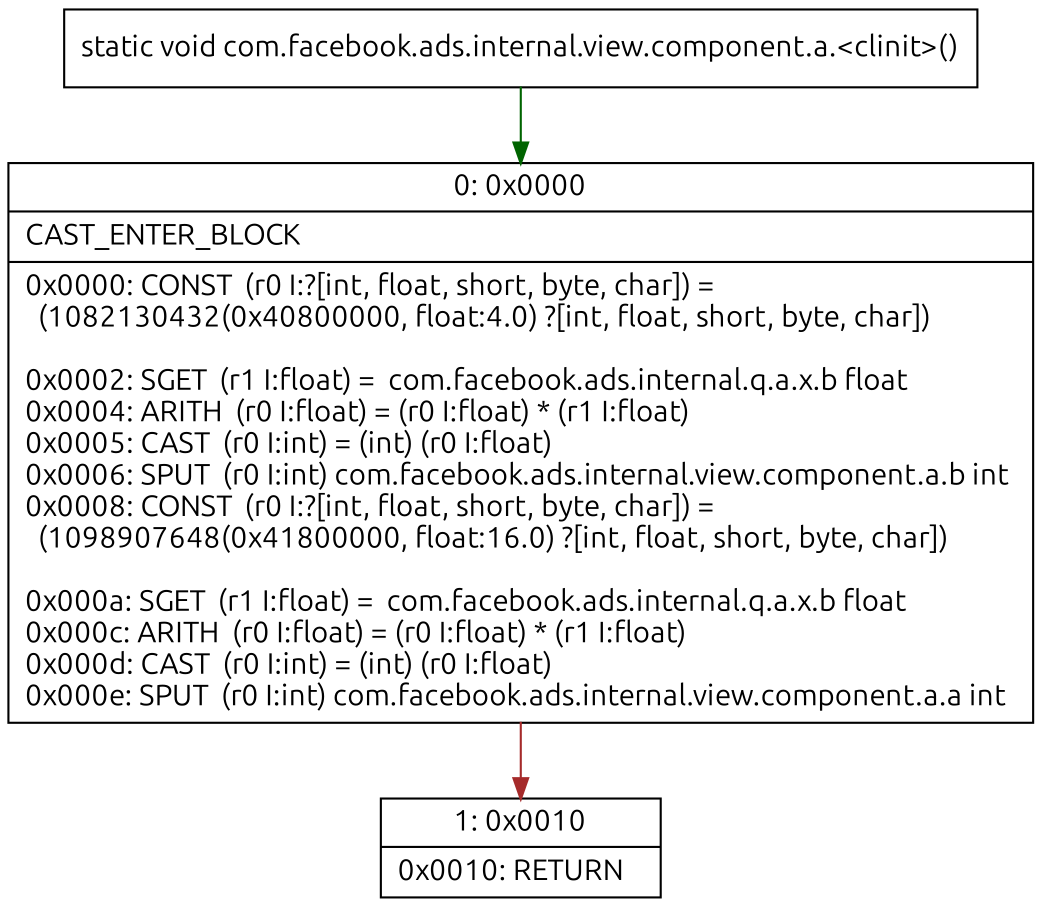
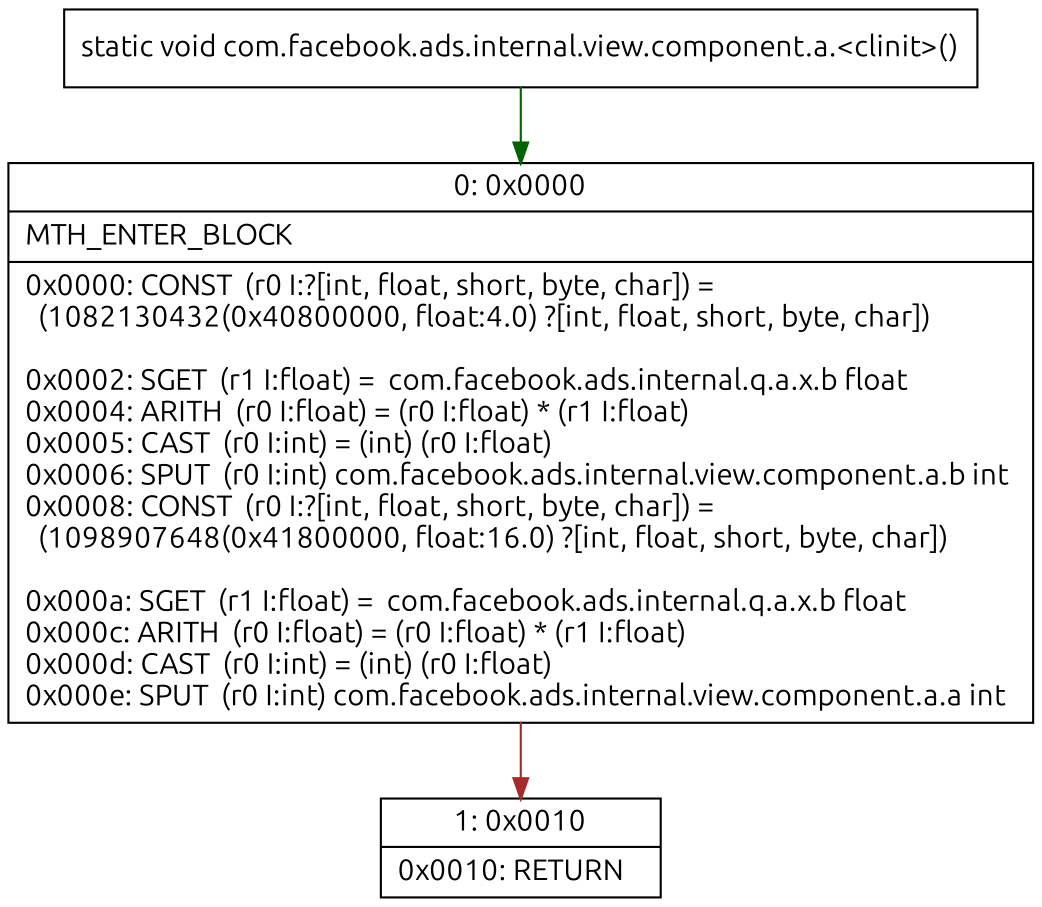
(163, 236) -> (159, 236)
